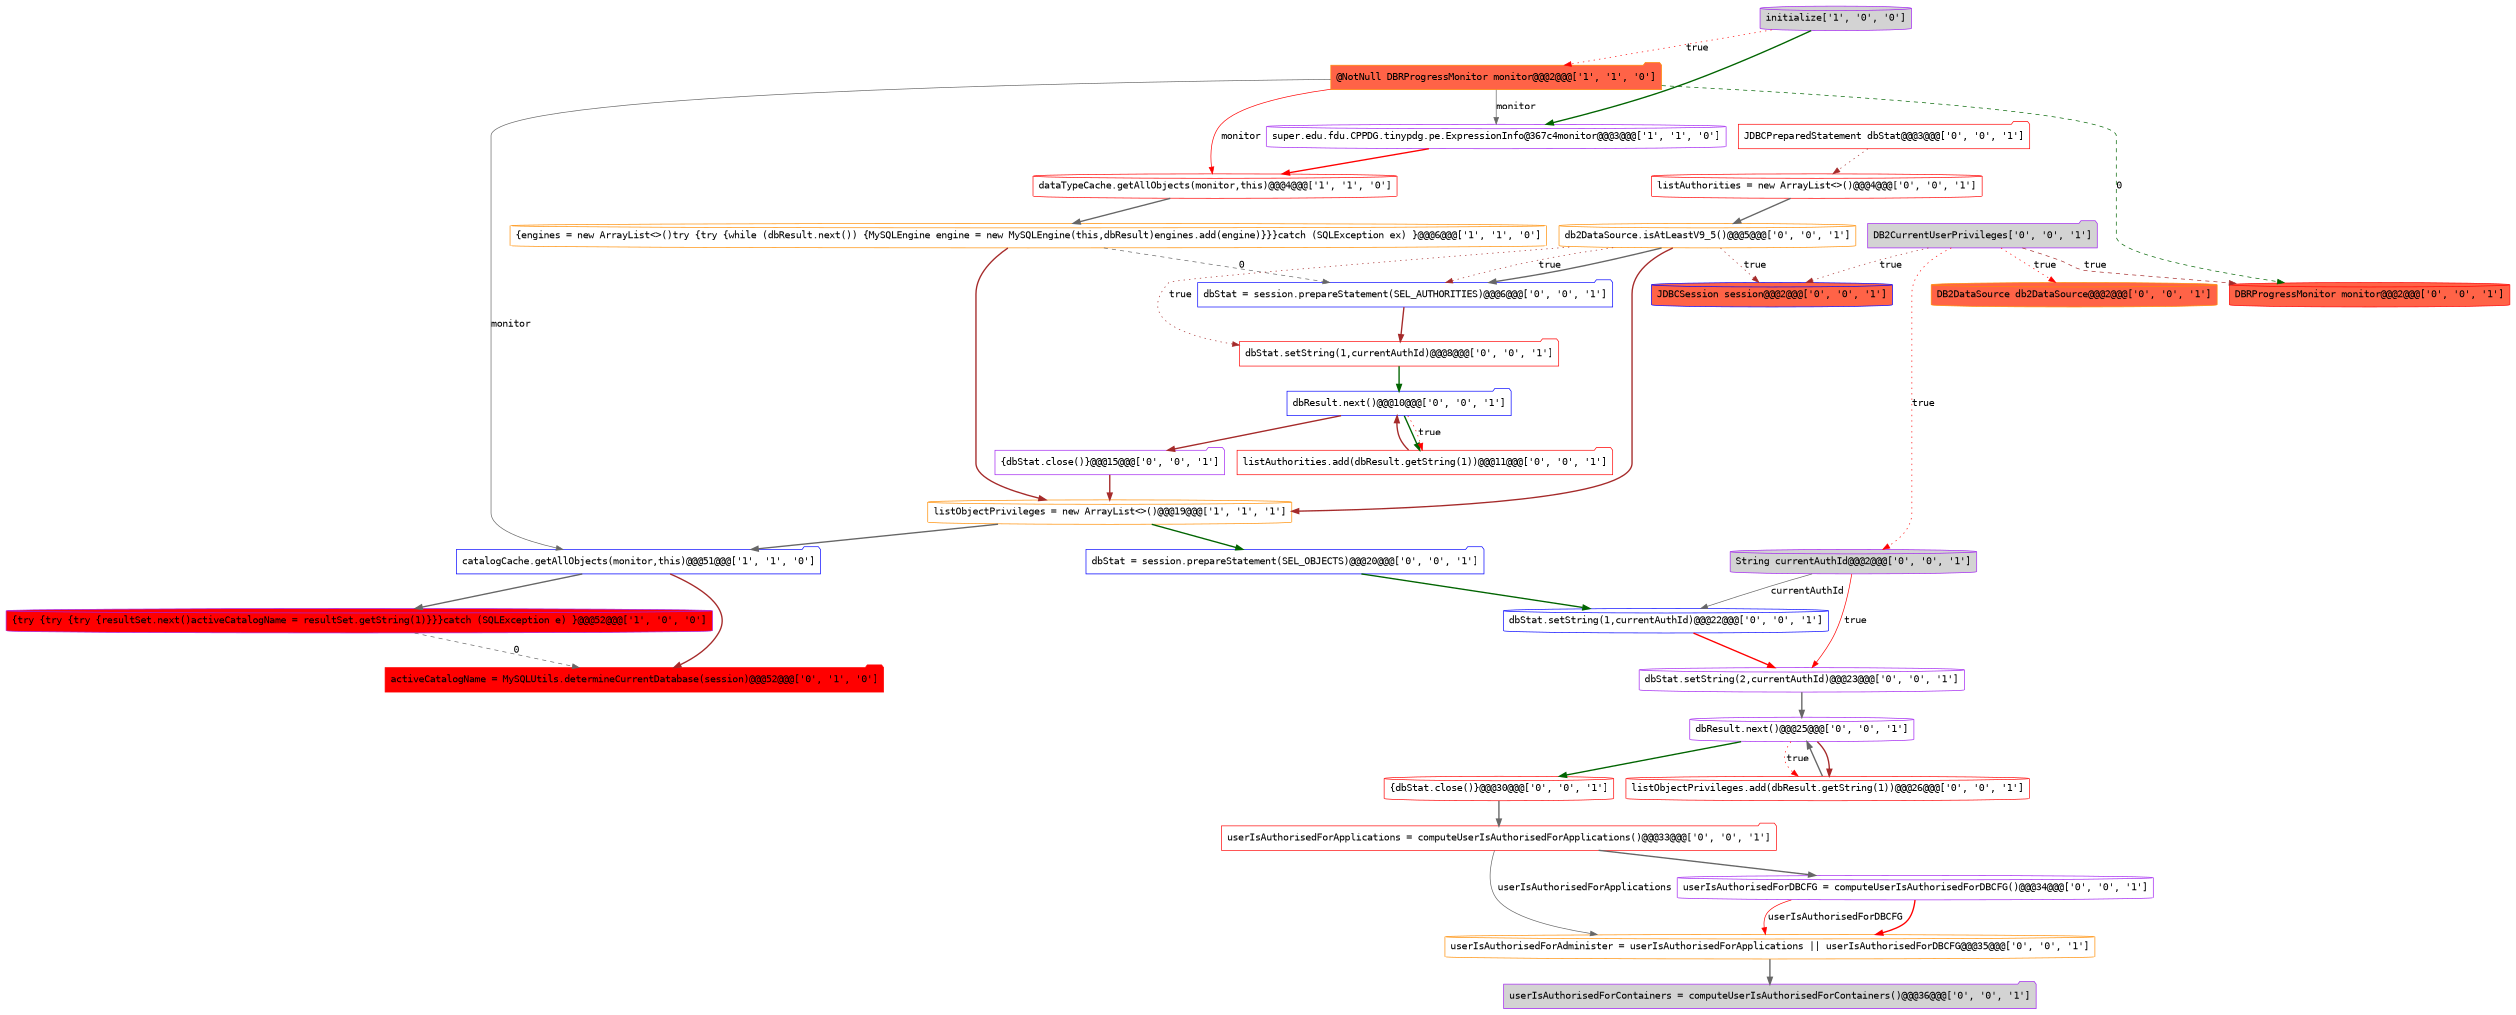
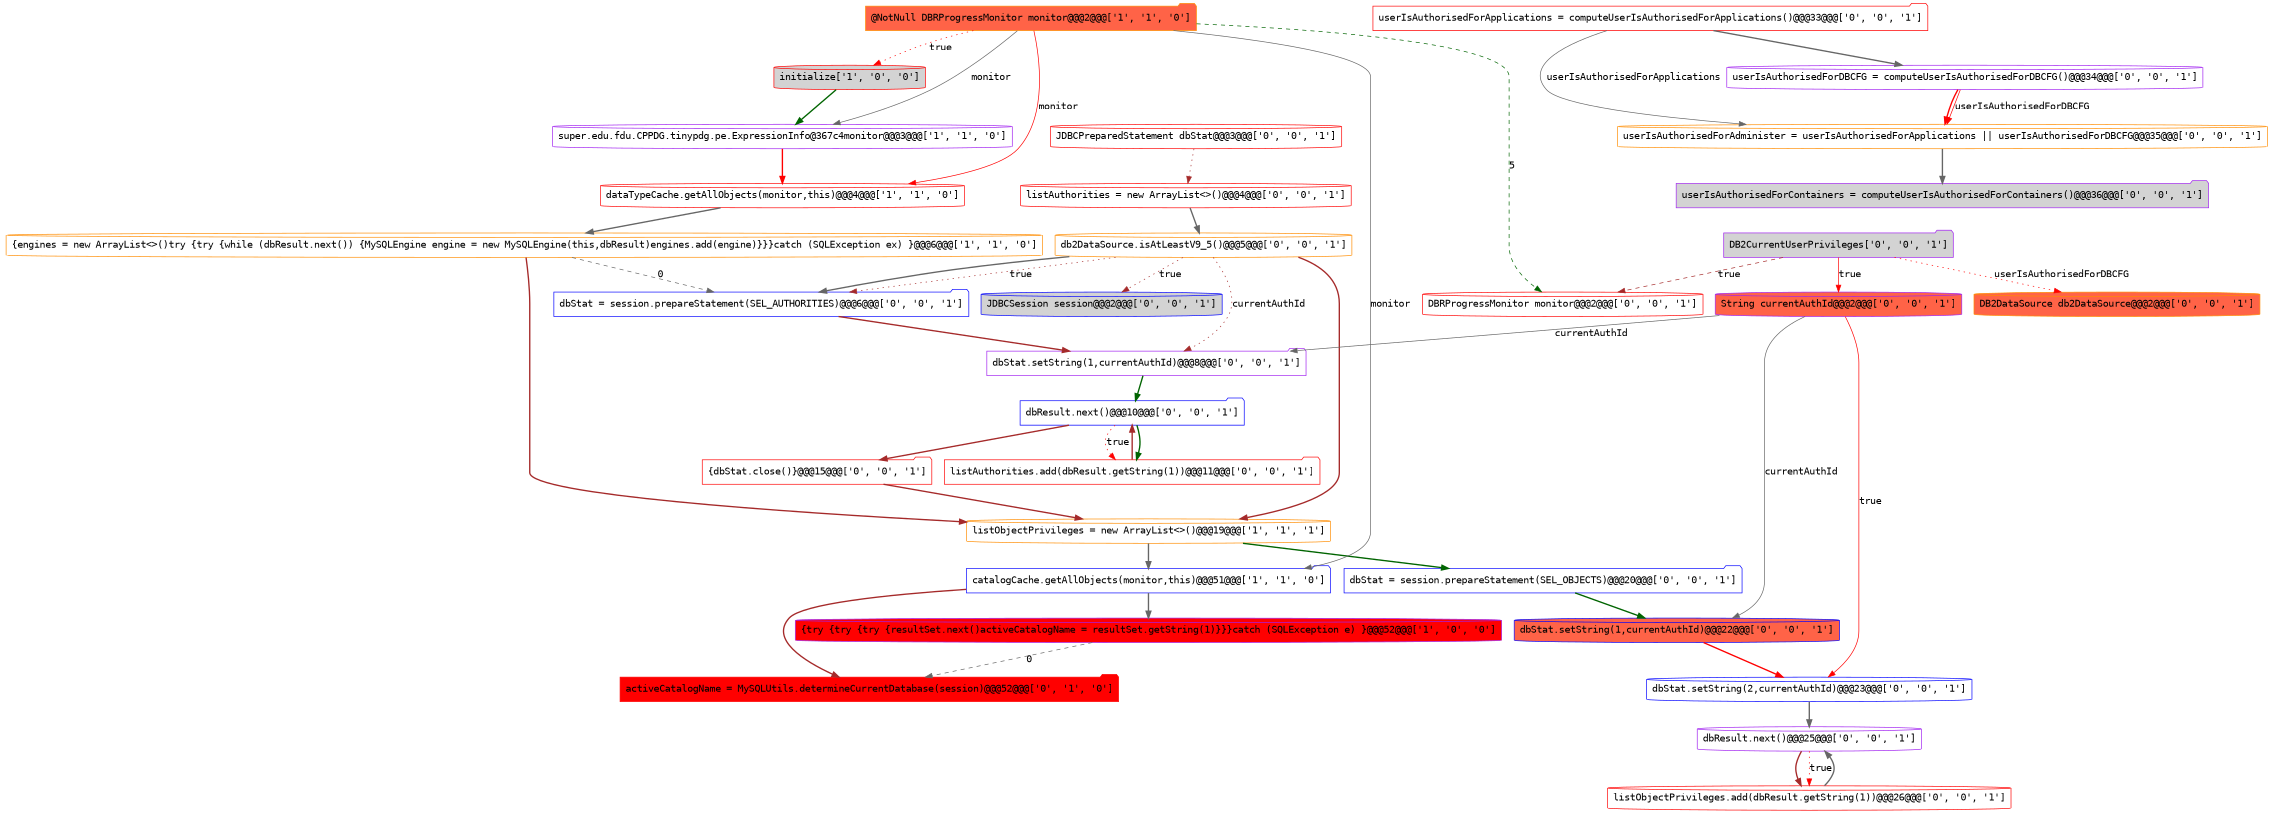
(1836, 18) -> (850, 77)
(1671, 47) -> (926, 44)
(1884, 137) -> (1196, 137)
(2119, 186) -> (1512, 166)
(1870, 263) -> none
(2045, 265) -> (2062, 275)
(1180, 295) -> (1269, 304)
(1772, 295) -> (1102, 304)
(2370, 295) -> (1563, 304)
none -> (1508, 333)
(1399, 354) -> (1146, 363)
(1912, 392) -> (1839, 271)
(1110, 463) -> (817, 472)
(1853, 562) -> (1839, 304)
(1666, 621) -> (1677, 630)
(1802, 680) -> (1809, 689)
(1499, 789) -> none
